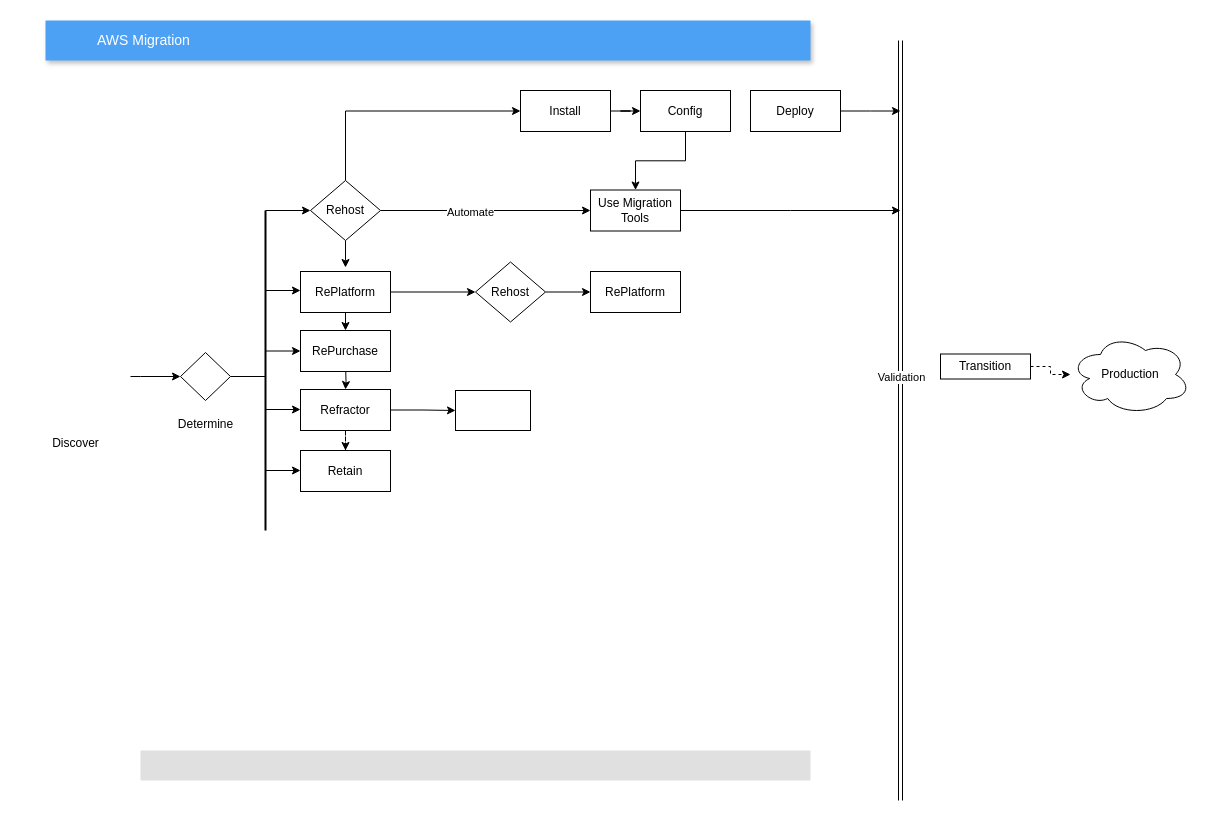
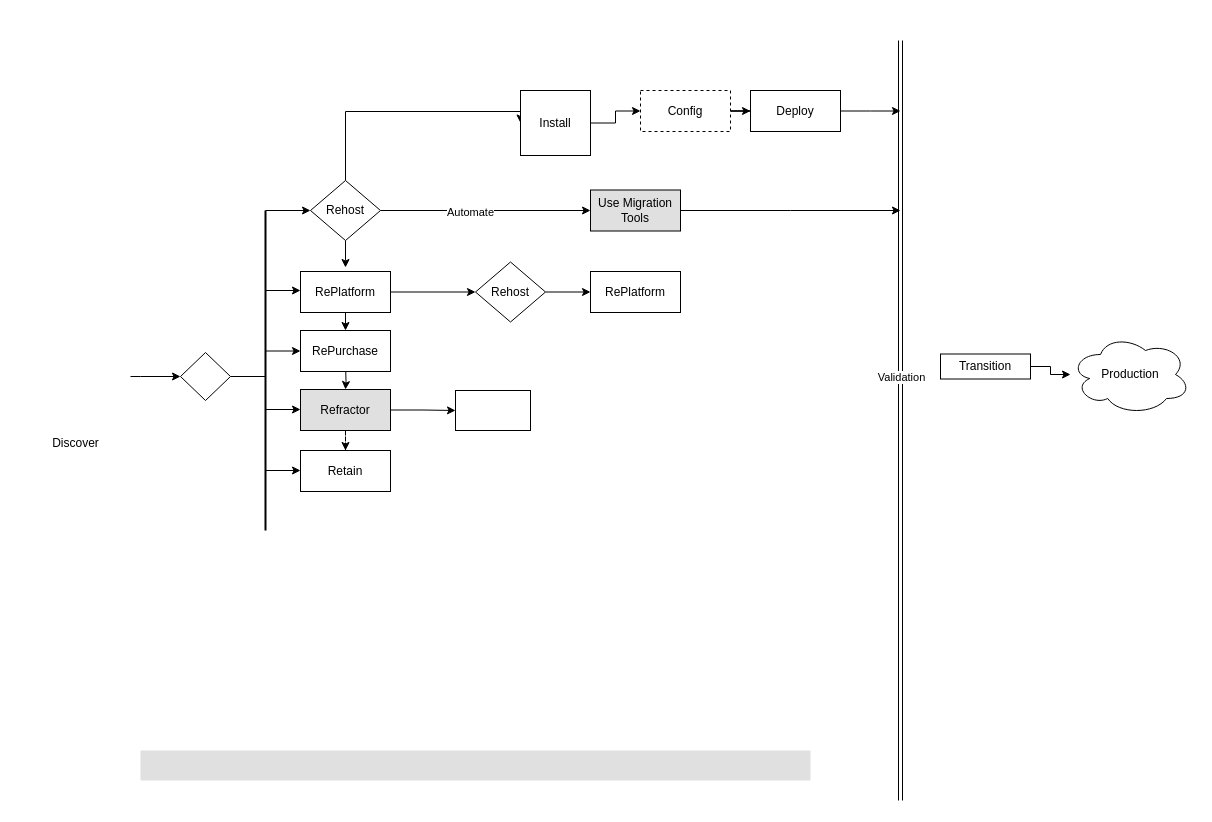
(428, 41) -> none
(566, 111) -> (556, 123)
(686, 111) -> (686, 111)
(665, 161) -> (745, 111)
(636, 211) -> (636, 211)
(1051, 368) -> (1051, 368)
(346, 410) -> (346, 410)
(206, 425) -> none
